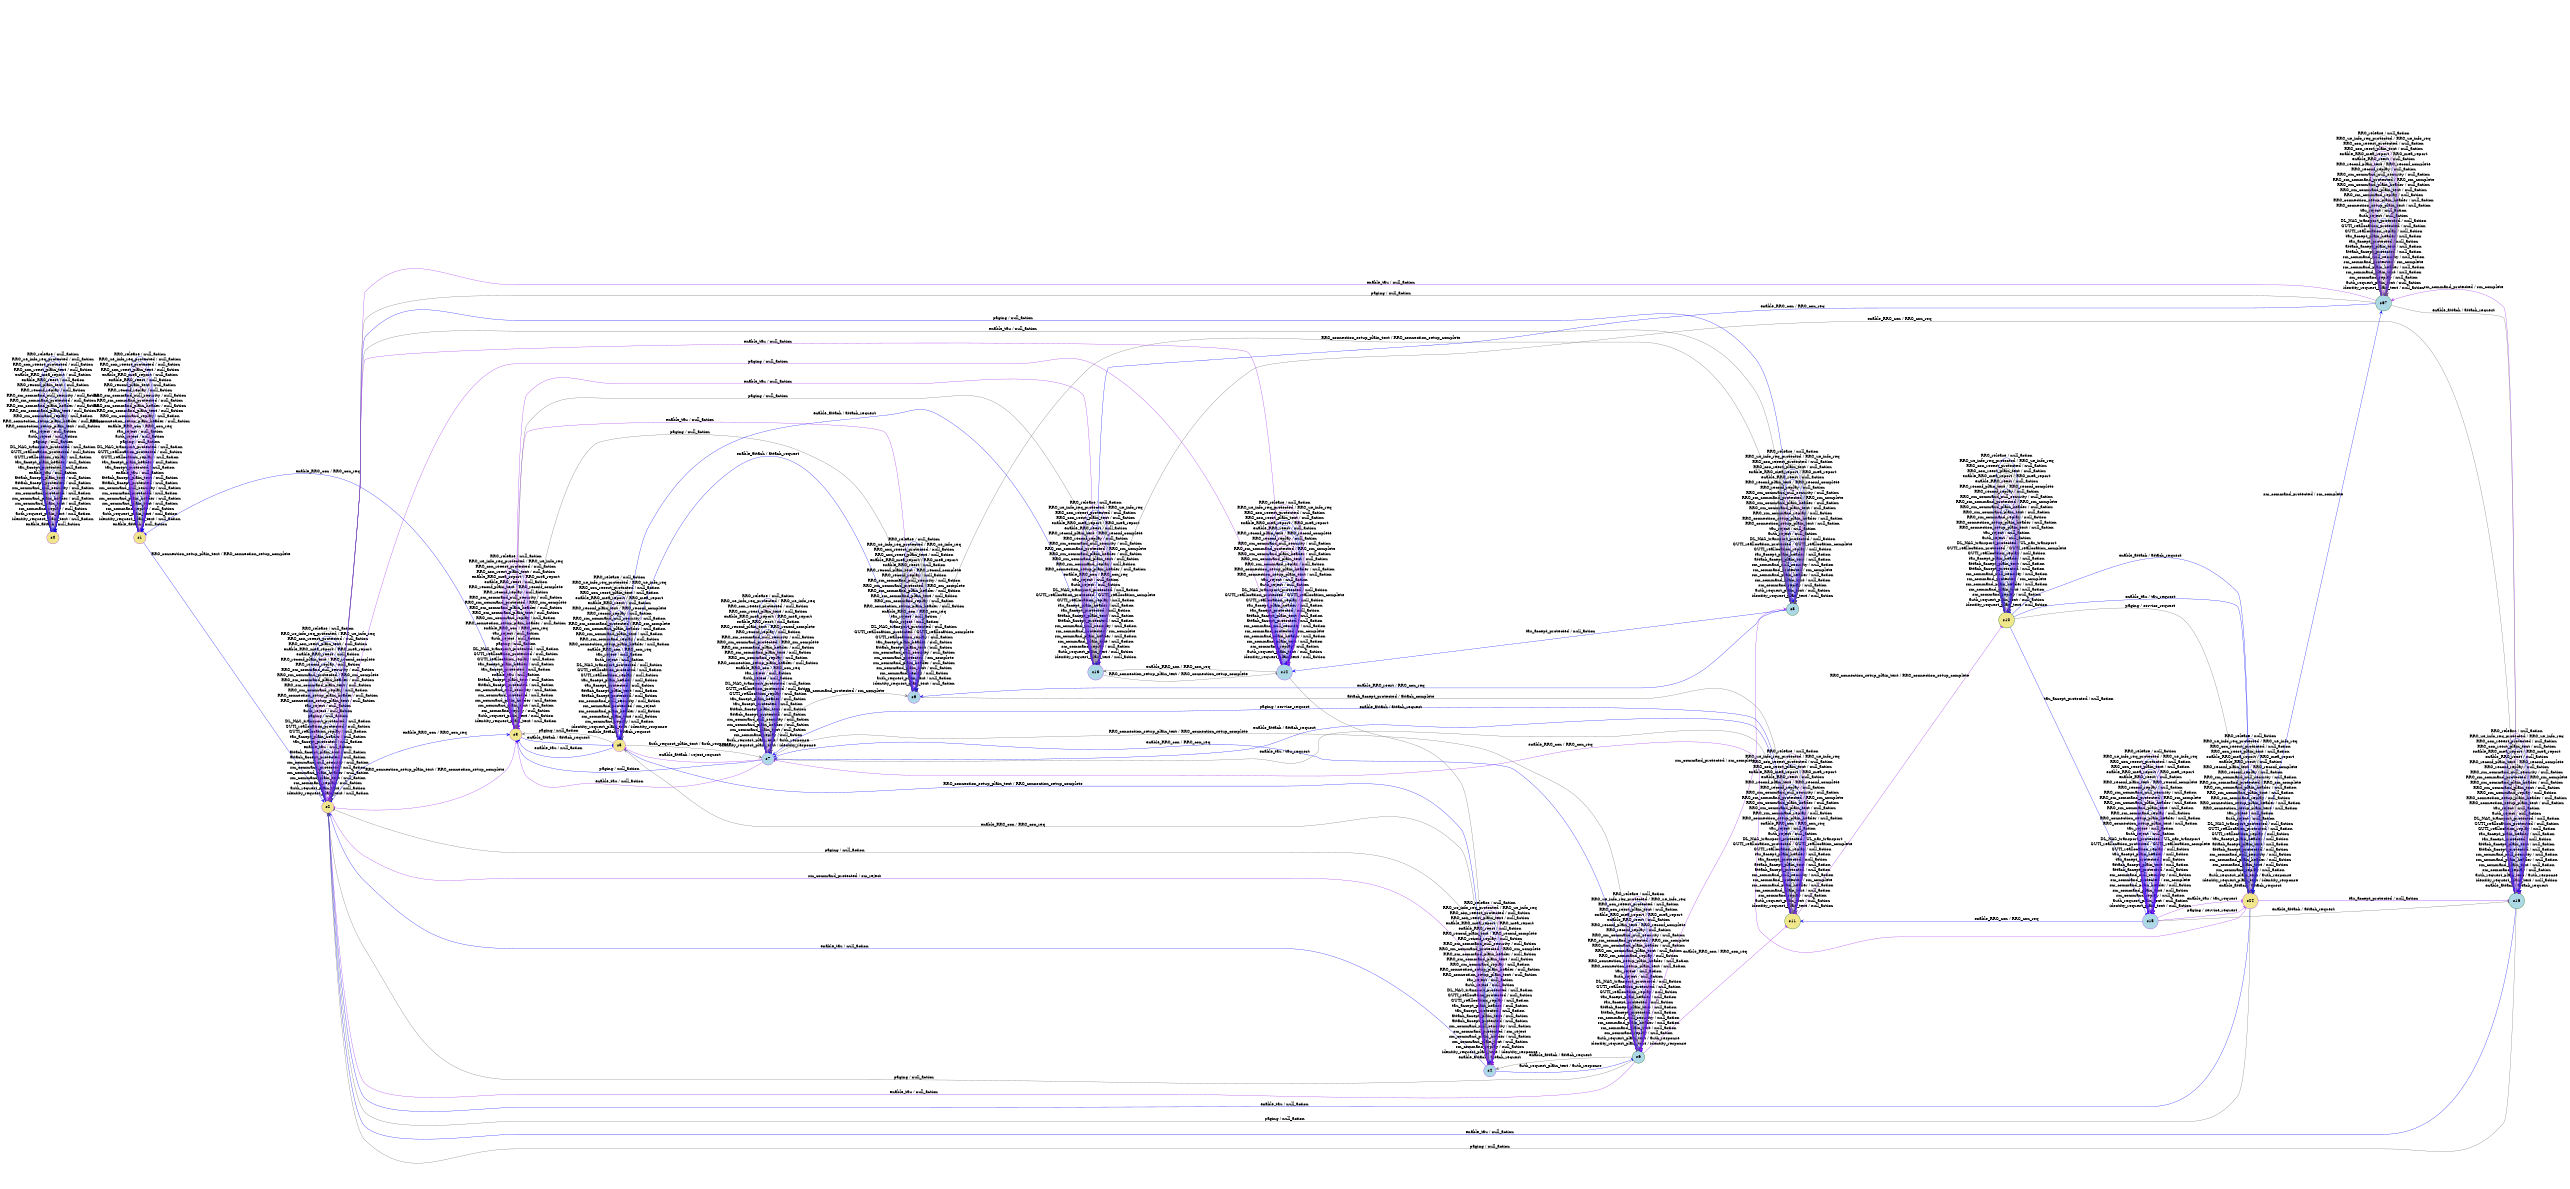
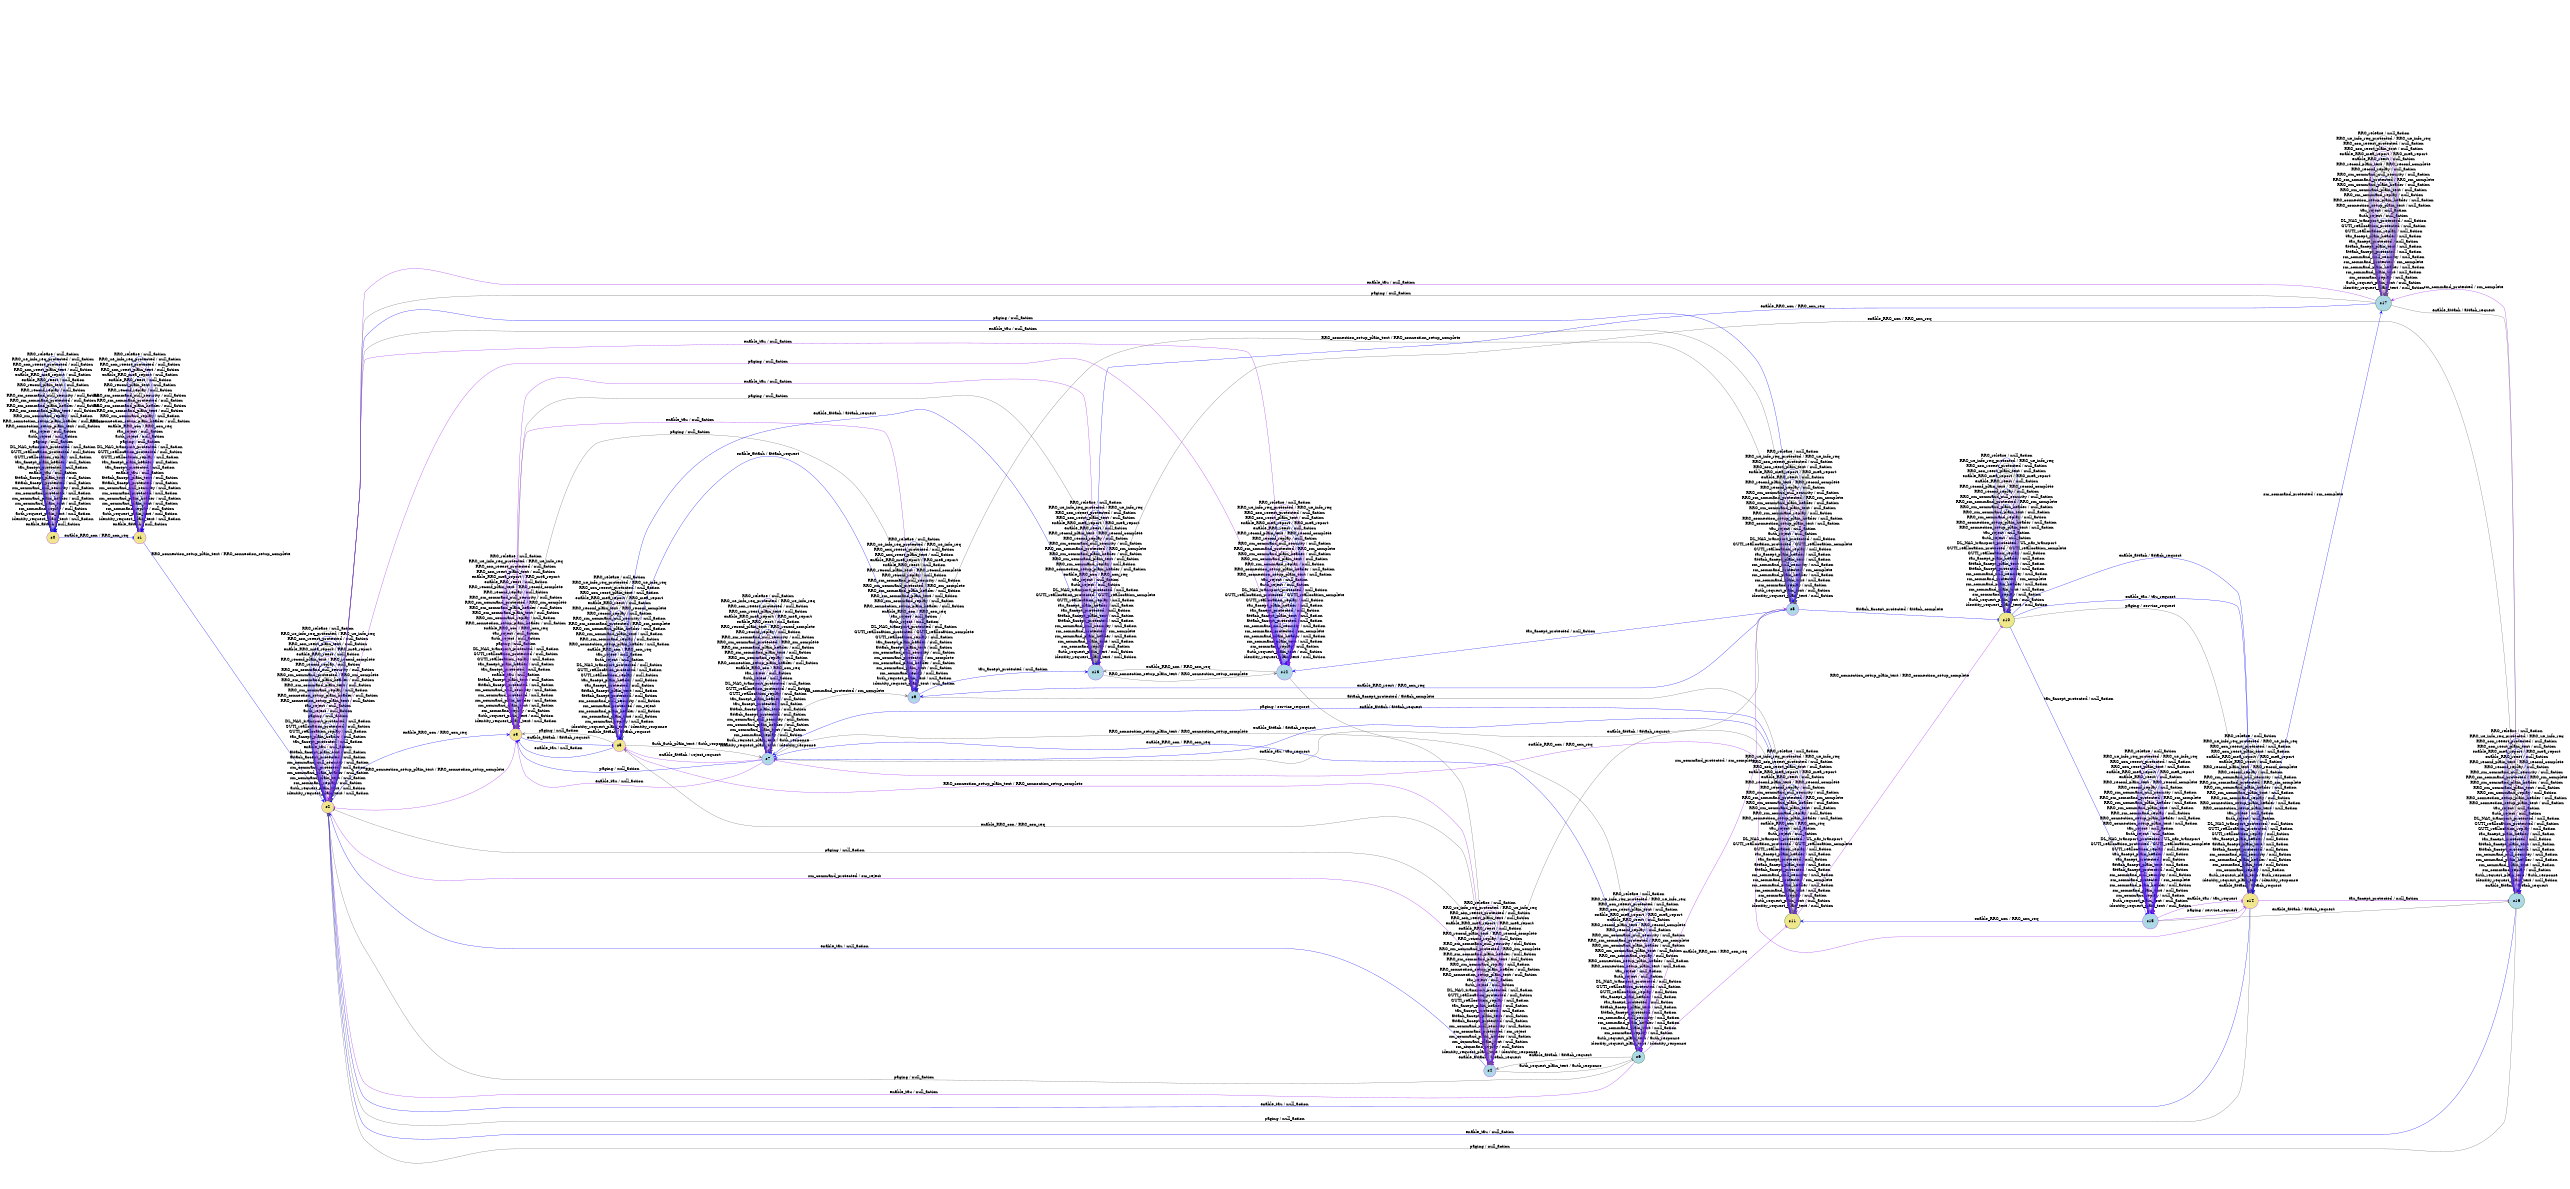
(2384, 303) -> (2384, 303)
(386, 506) -> (96, 538)
(1793, 609) -> (1793, 609)
none -> (1898, 615)
none -> (1001, 674)
(1189, 680) -> (1189, 680)
(690, 744) -> (690, 744)
none -> (1592, 785)
(1164, 786) -> (1164, 786)
(2250, 901) -> (2250, 901)
(1564, 1072) -> (1564, 1072)
